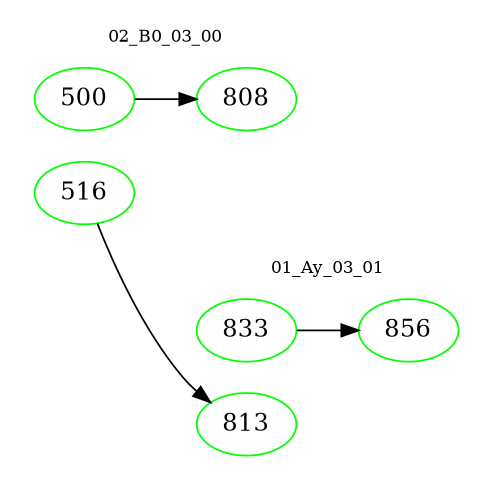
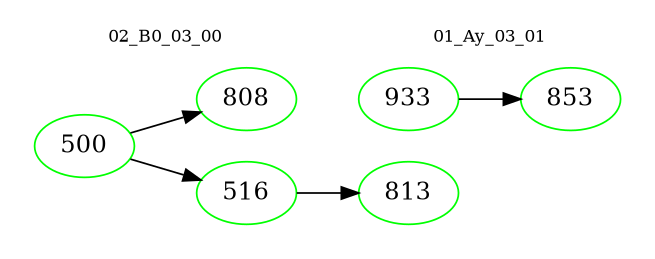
none -> (157, 167)
(247, 330) -> (409, 99)
(409, 330) -> (571, 99)
